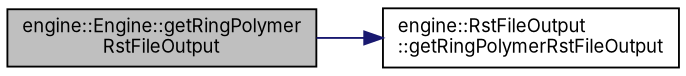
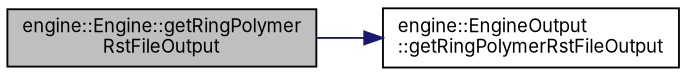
(531, 38) -> (531, 38)
